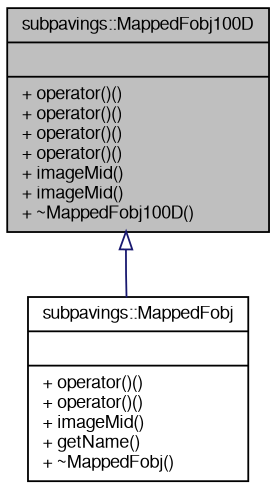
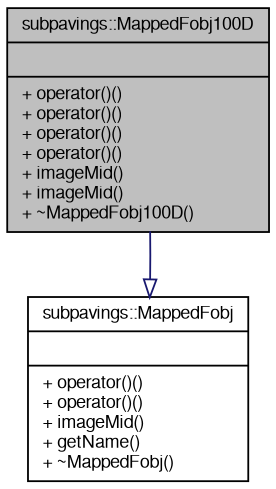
(126, 273) -> (150, 255)
